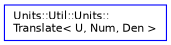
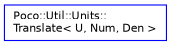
(85, 23) -> (85, 23)
